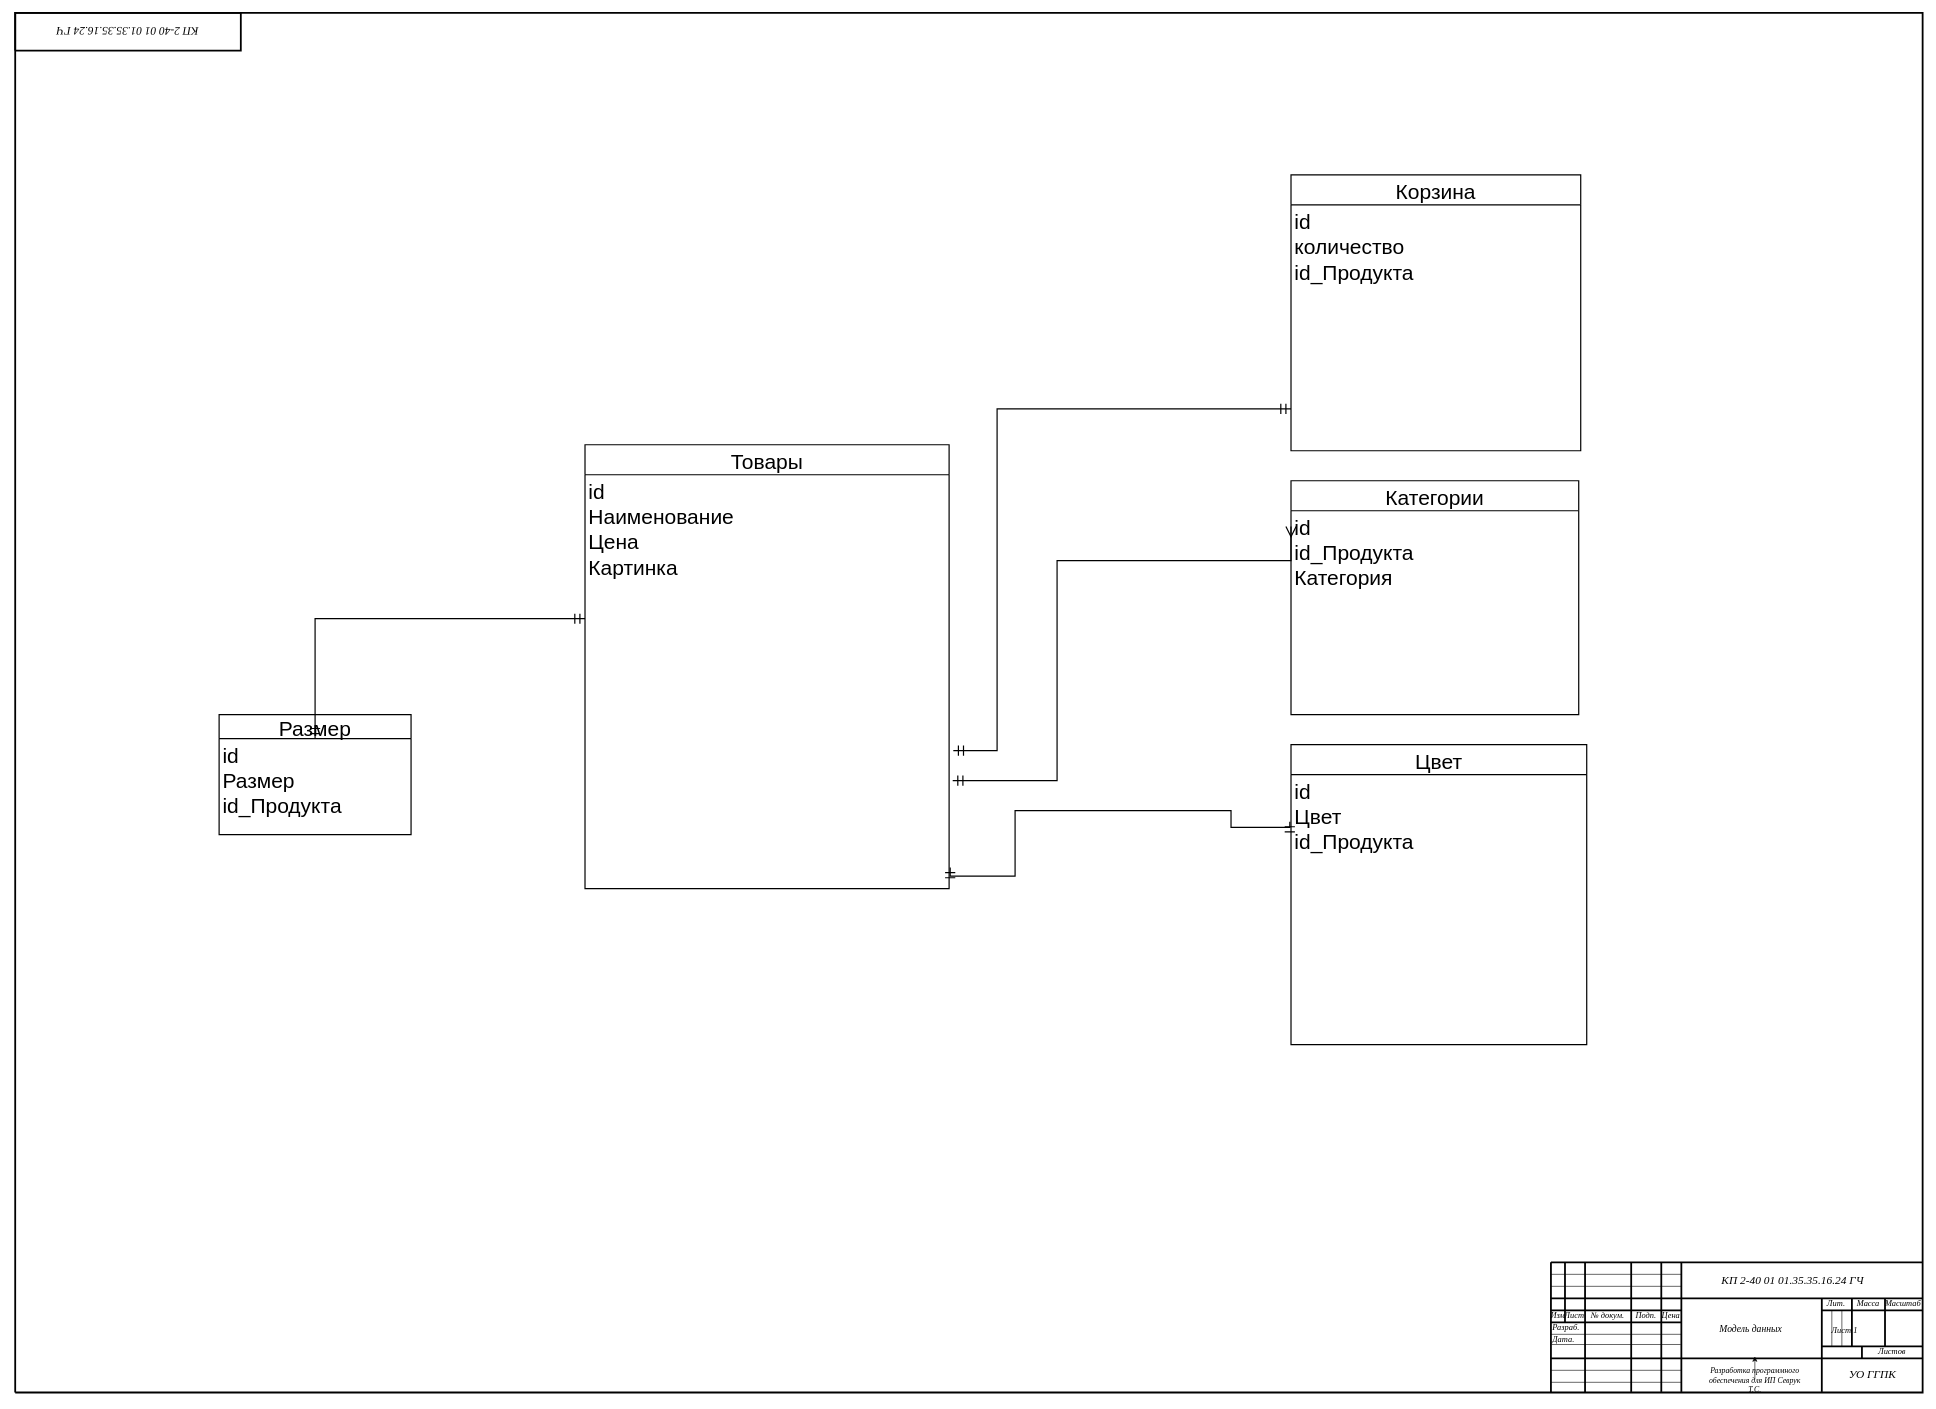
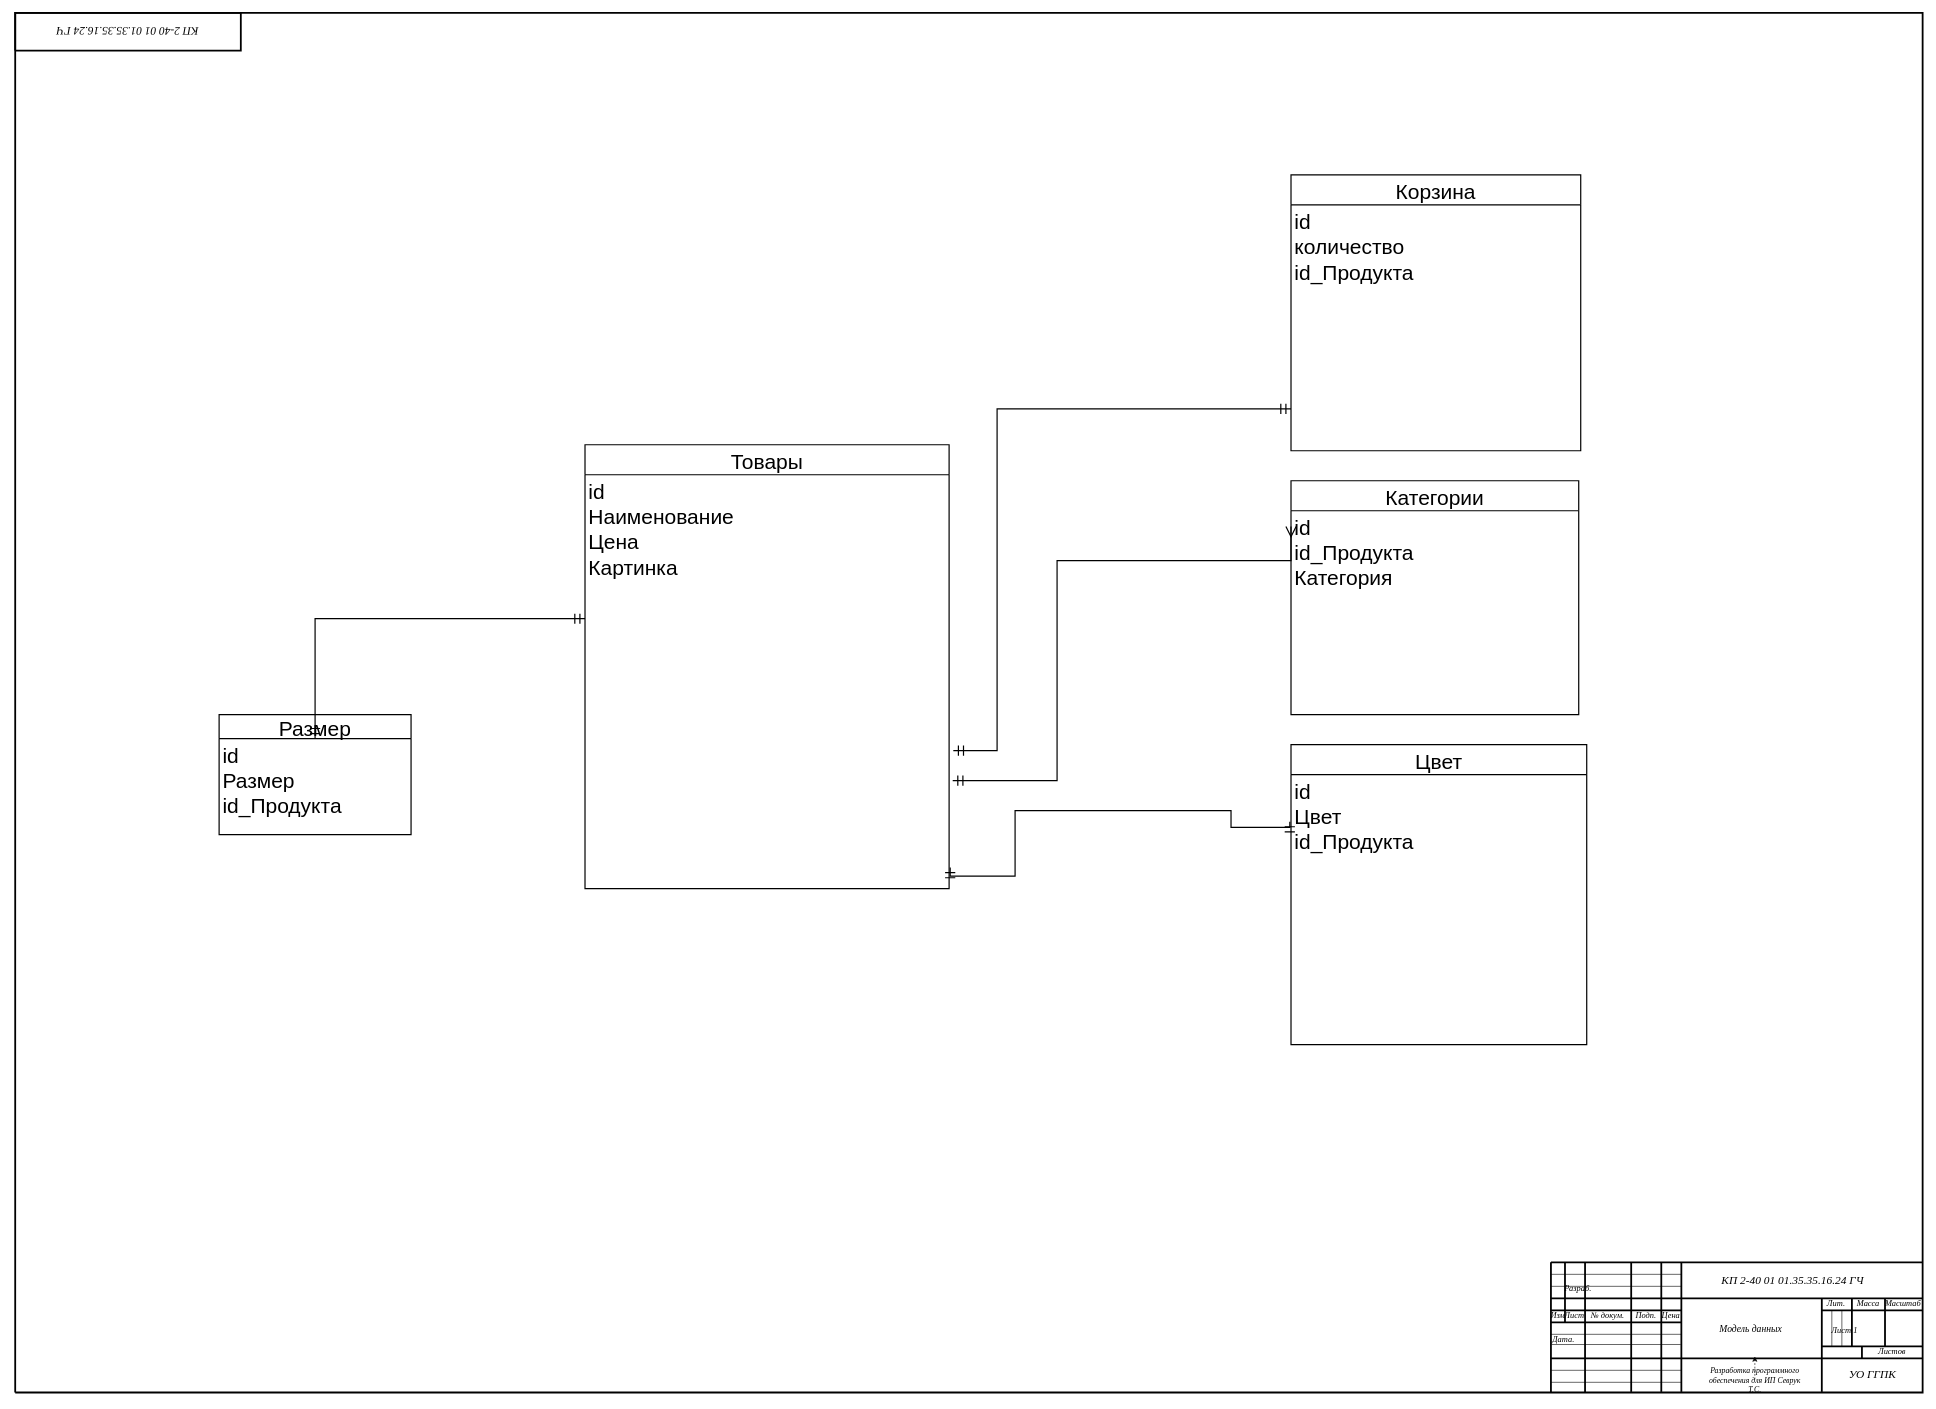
(1569, 1328) -> (1581, 1289)
(1755, 1369) -> (1755, 1369)
